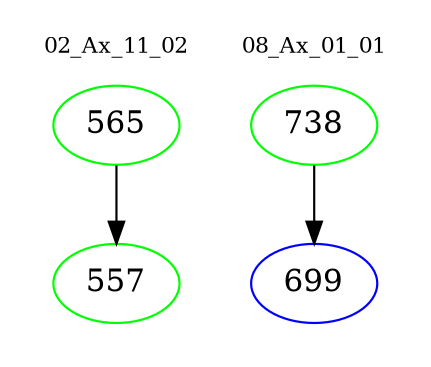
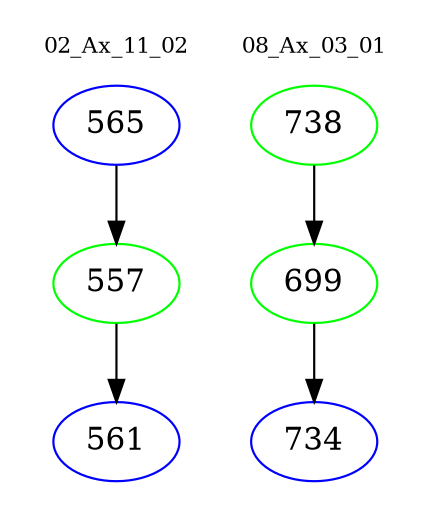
(314, 47) -> (314, 47)
(116, 125) -> (116, 125)
(314, 283) -> (314, 283)
none -> (116, 442)
none -> (314, 442)
